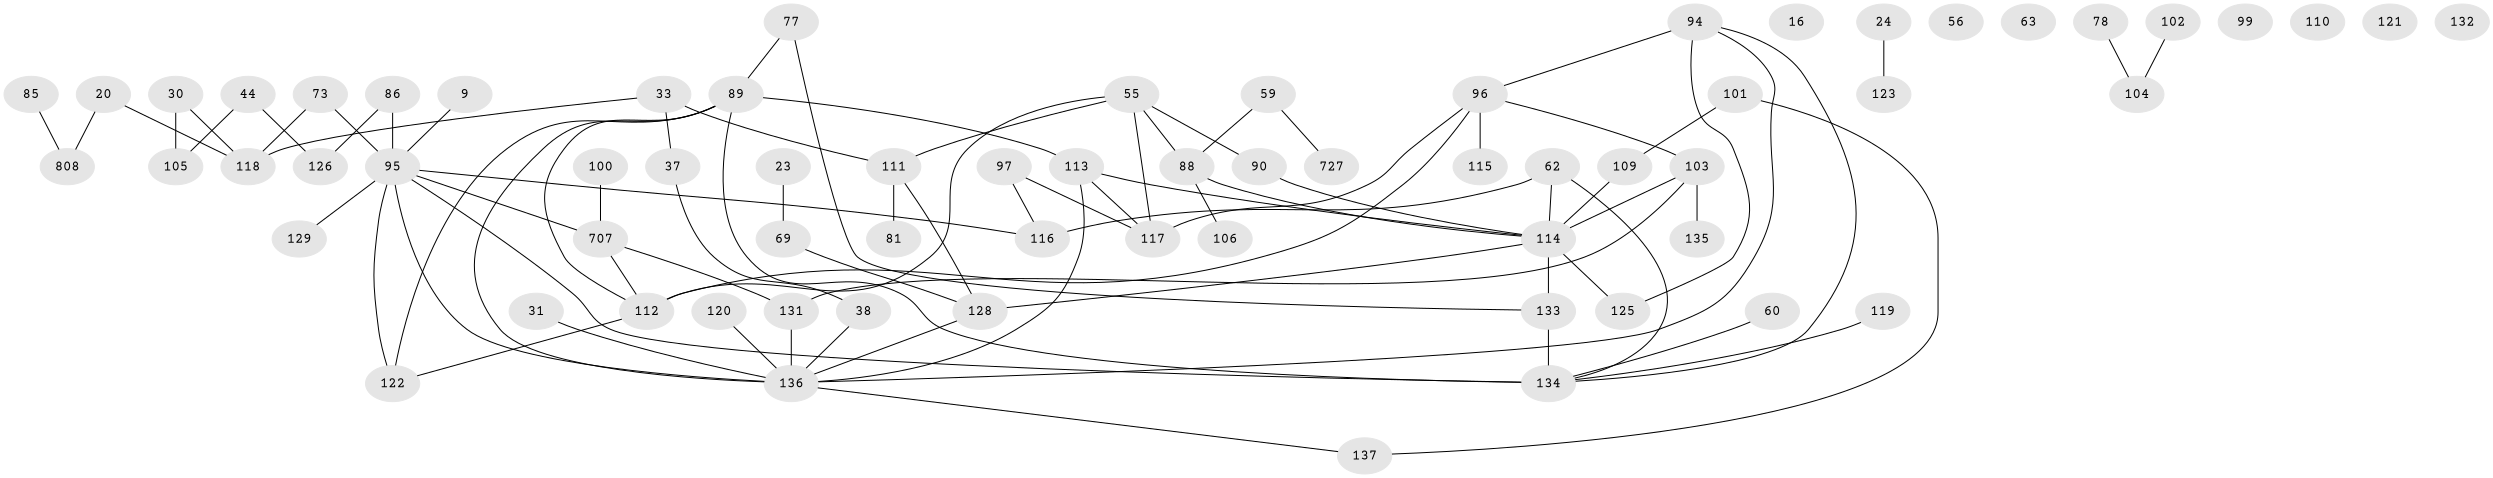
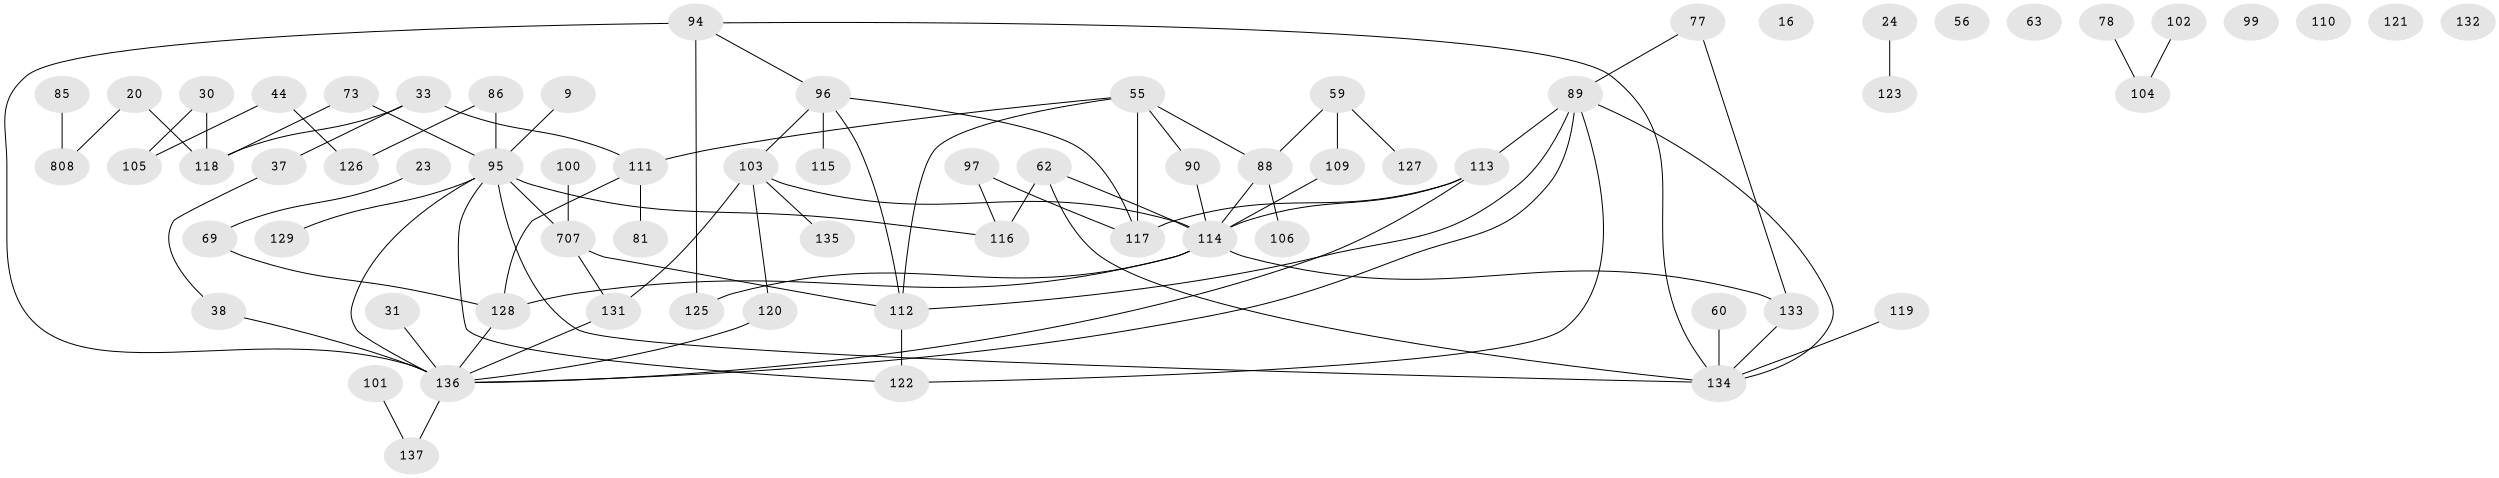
(1680, 131) -> (1337, 131)
(1332, 167) -> (1410, 167)
none -> (761, 239)
